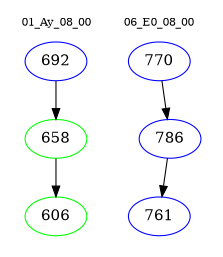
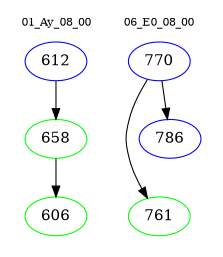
(56, 61) -> (56, 61)
(165, 172) -> (126, 133)
(159, 216) -> (159, 216)
